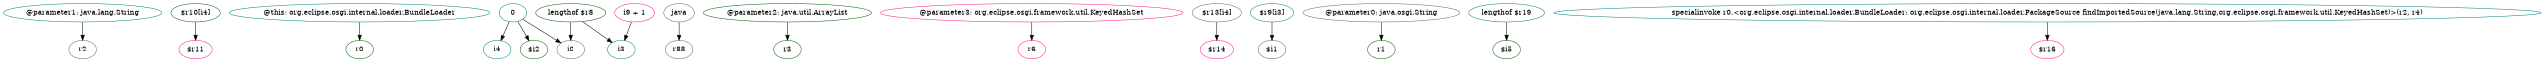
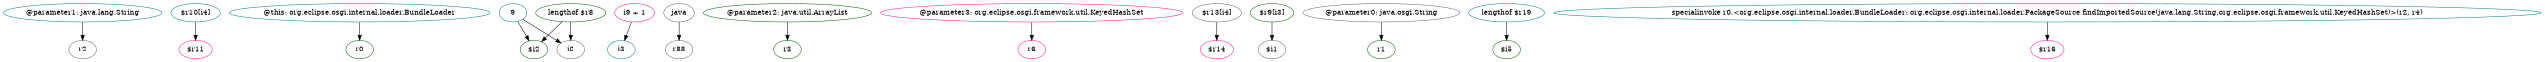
(196, 13) -> (196, 13)
(513, 13) -> (513, 13)
(1272, 13) -> (1272, 13)
(595, 31) -> (554, 30)
(497, 50) -> none
